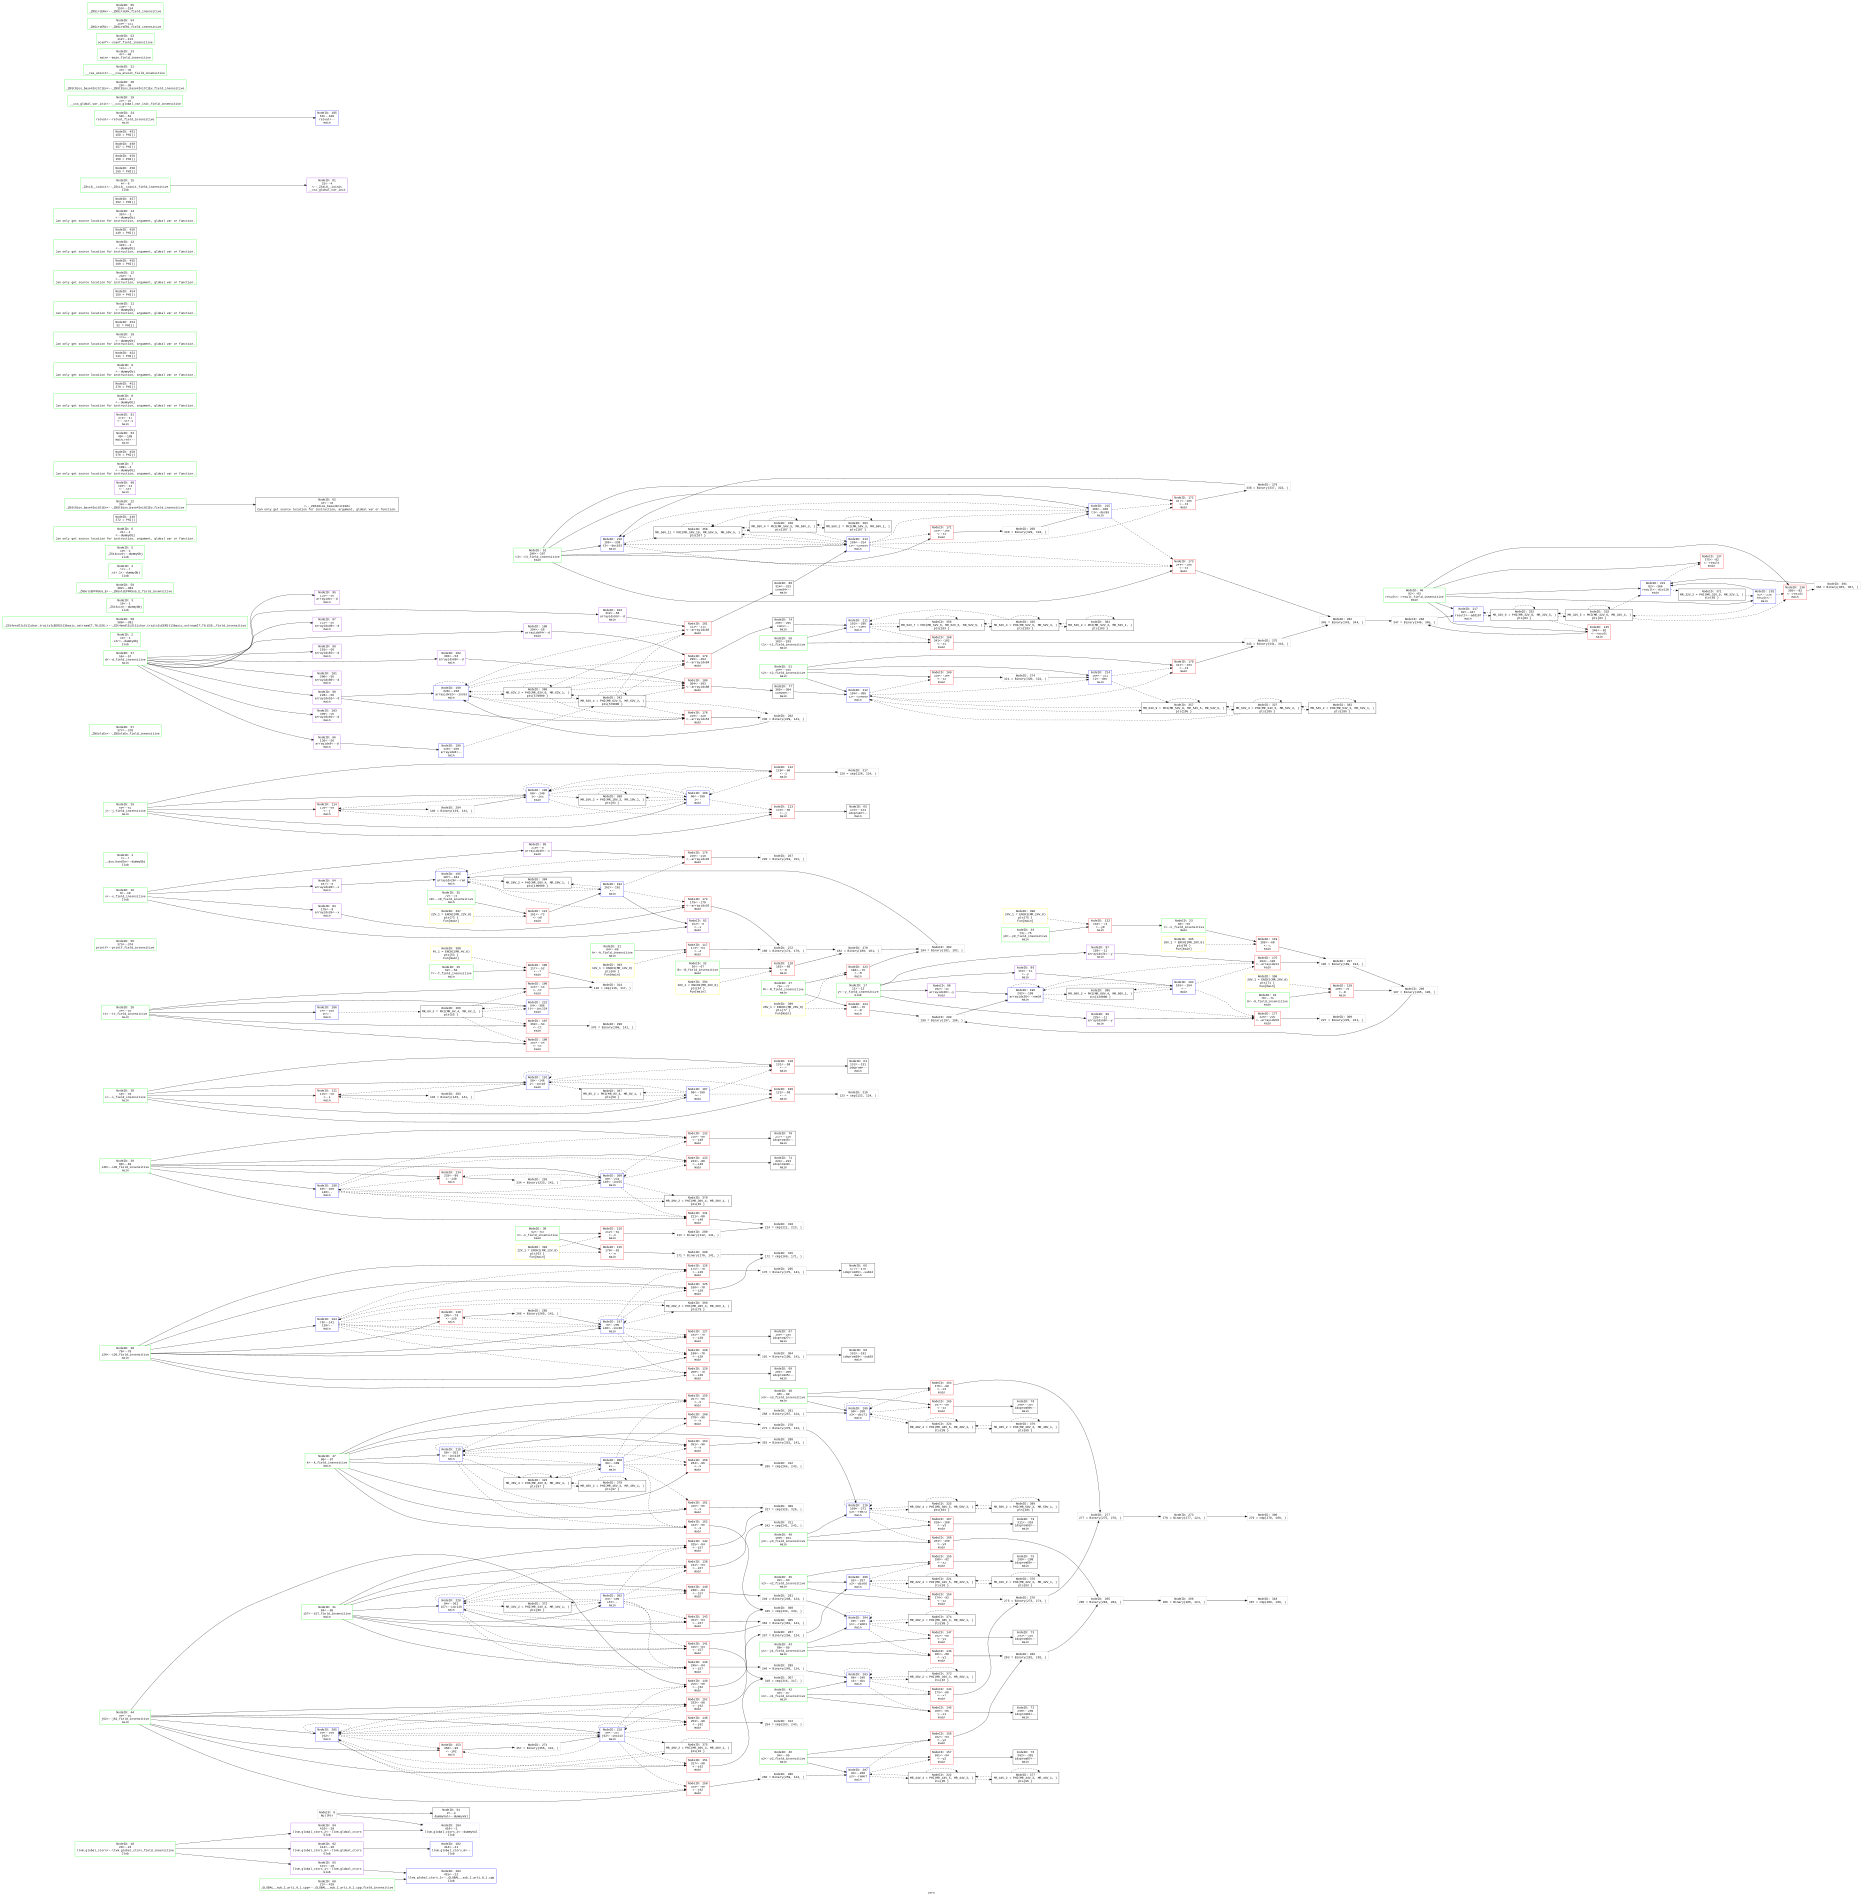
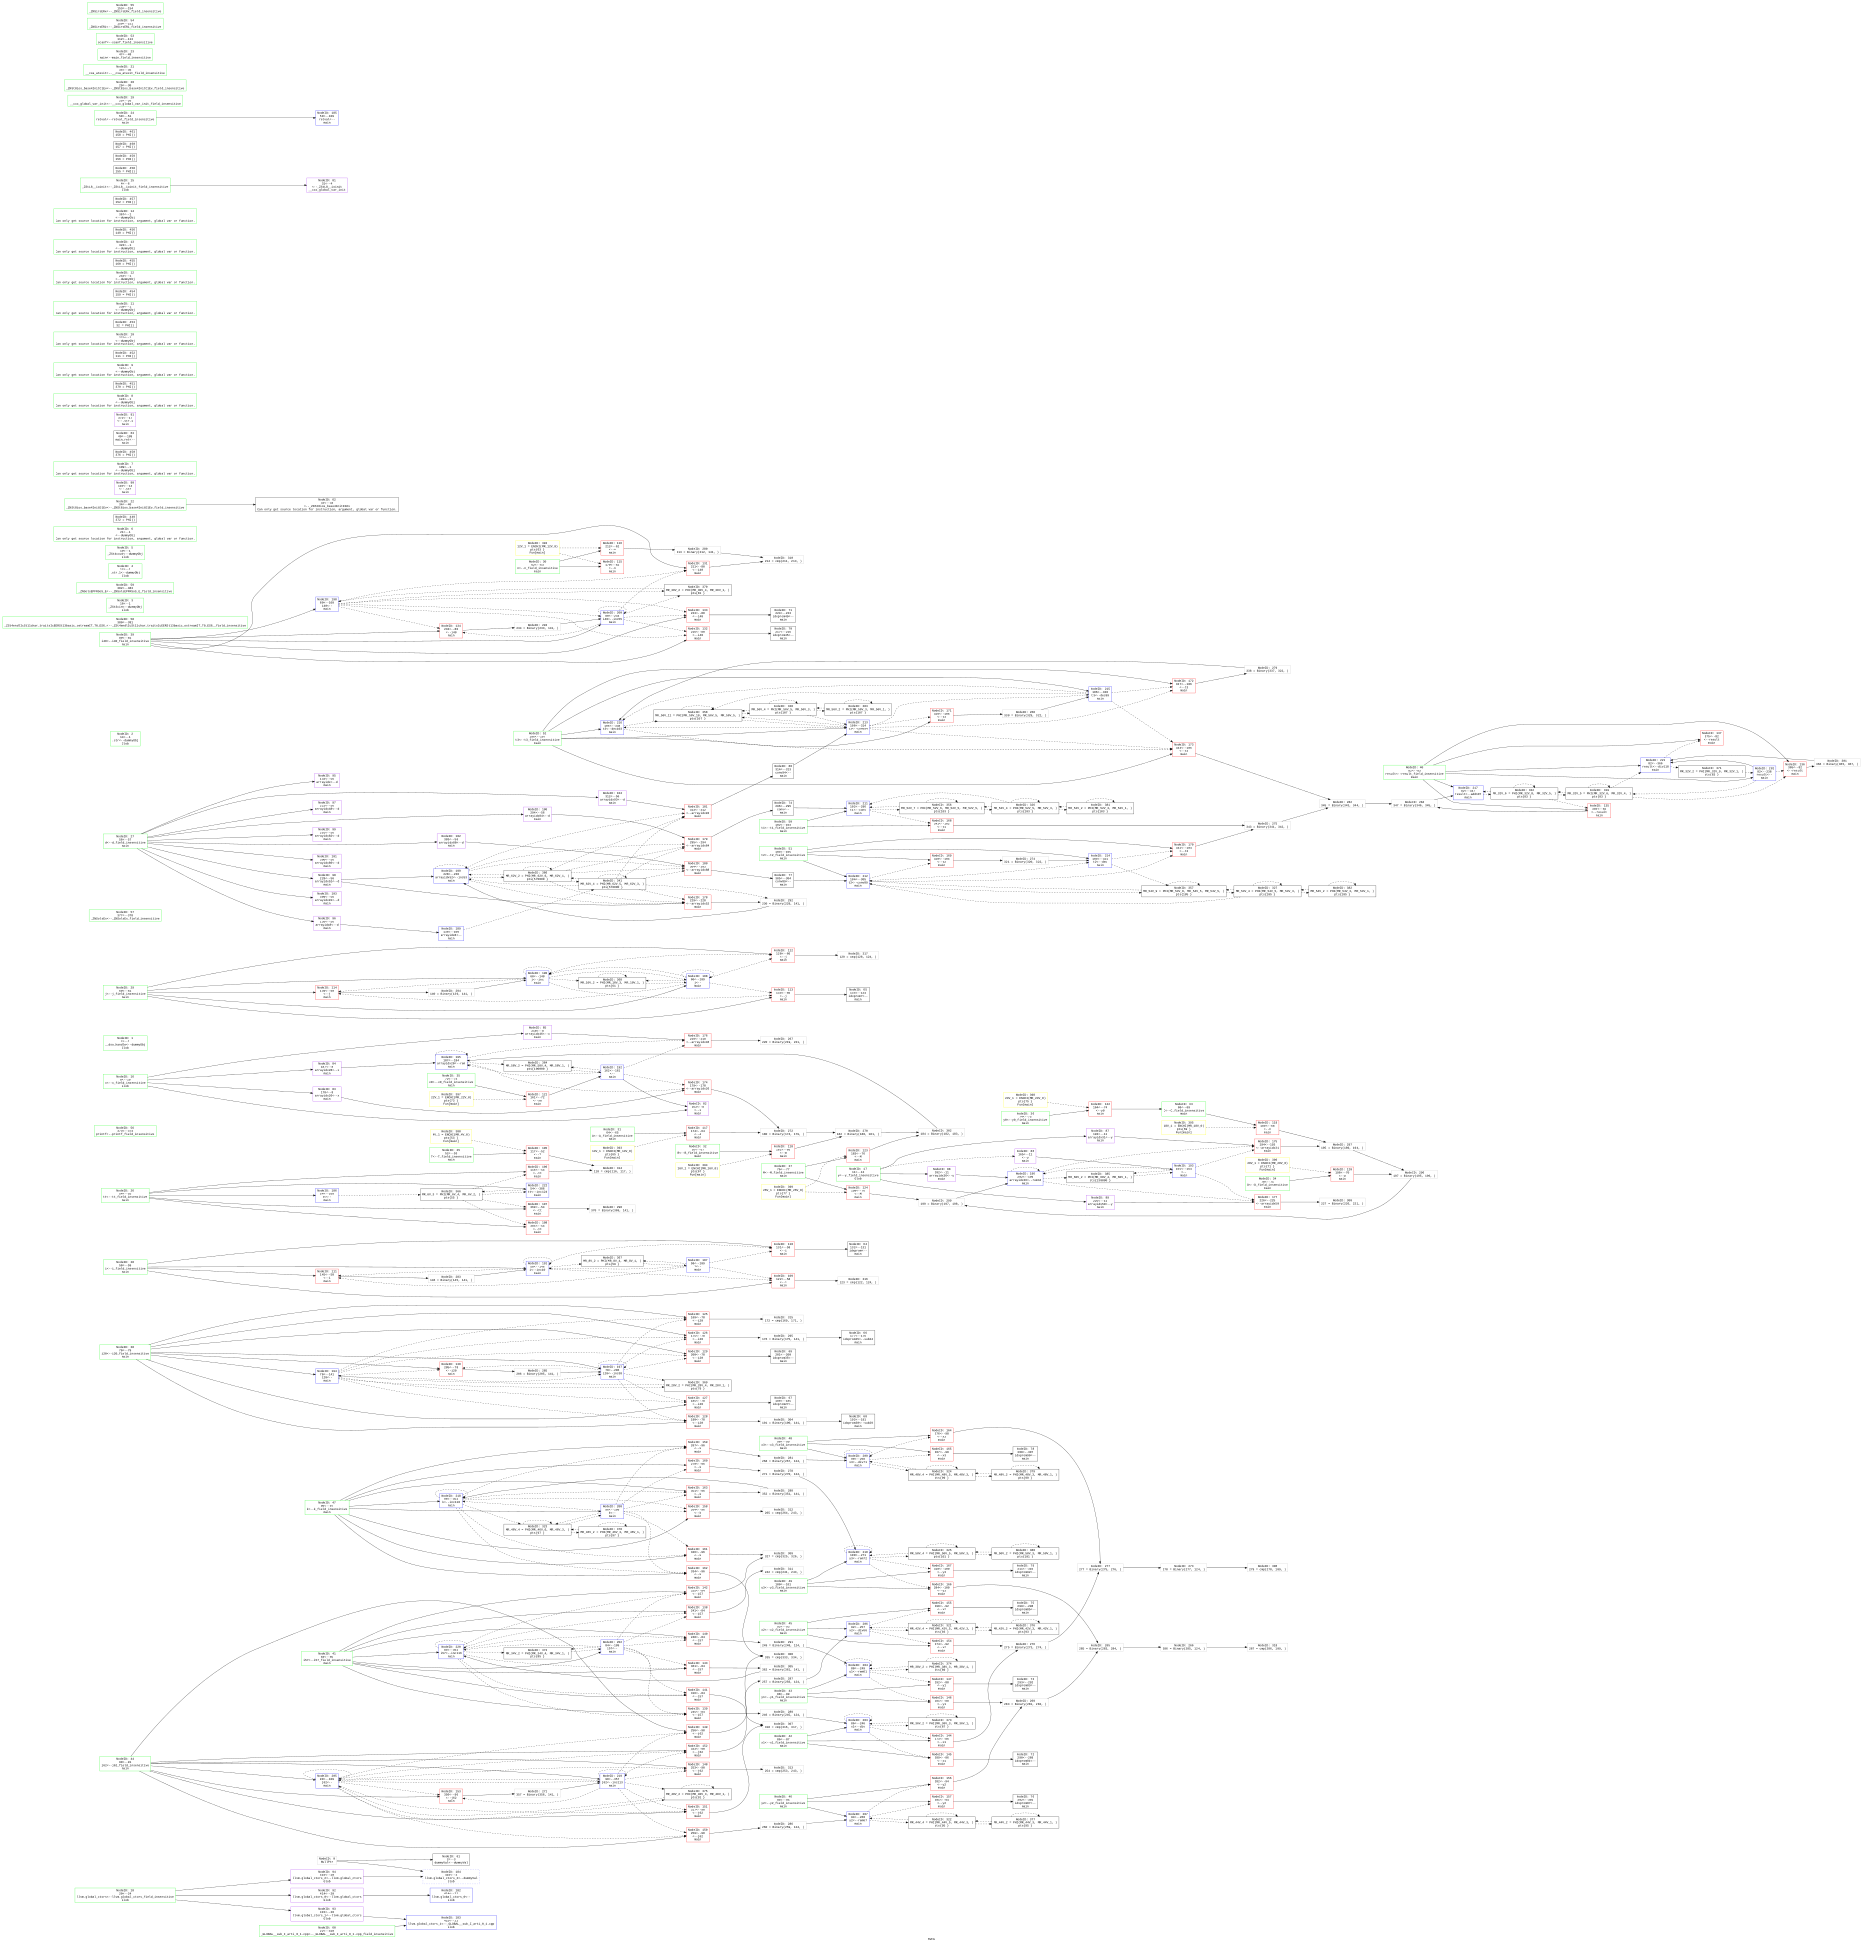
(946, 976) -> (946, 1160)
(416, 1114) -> none
(698, 1254) -> none
